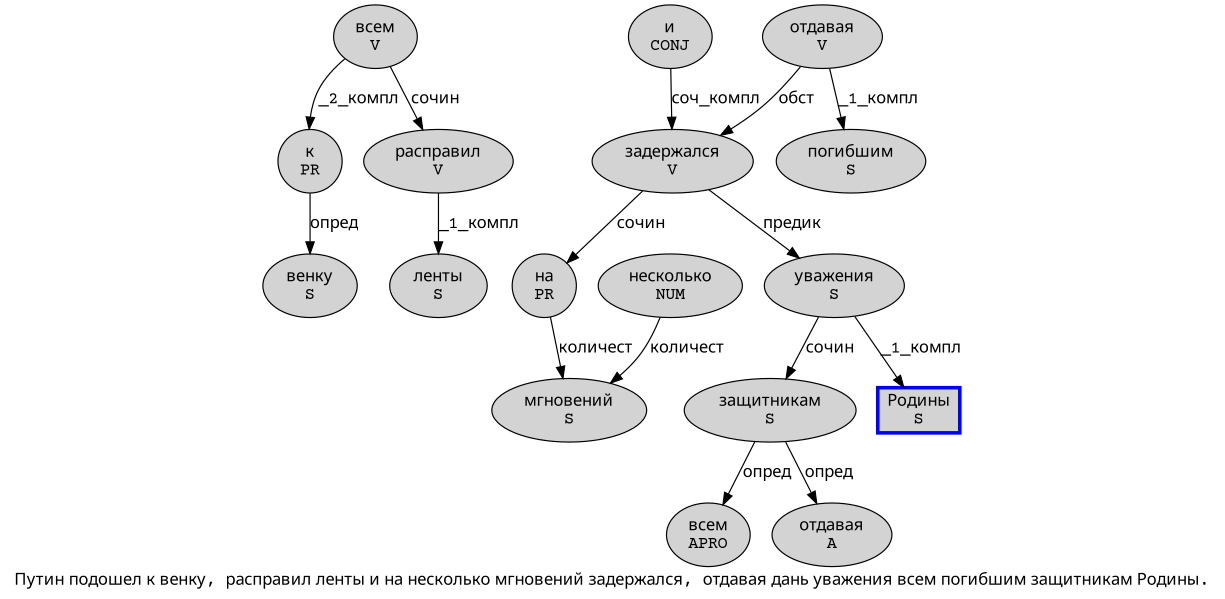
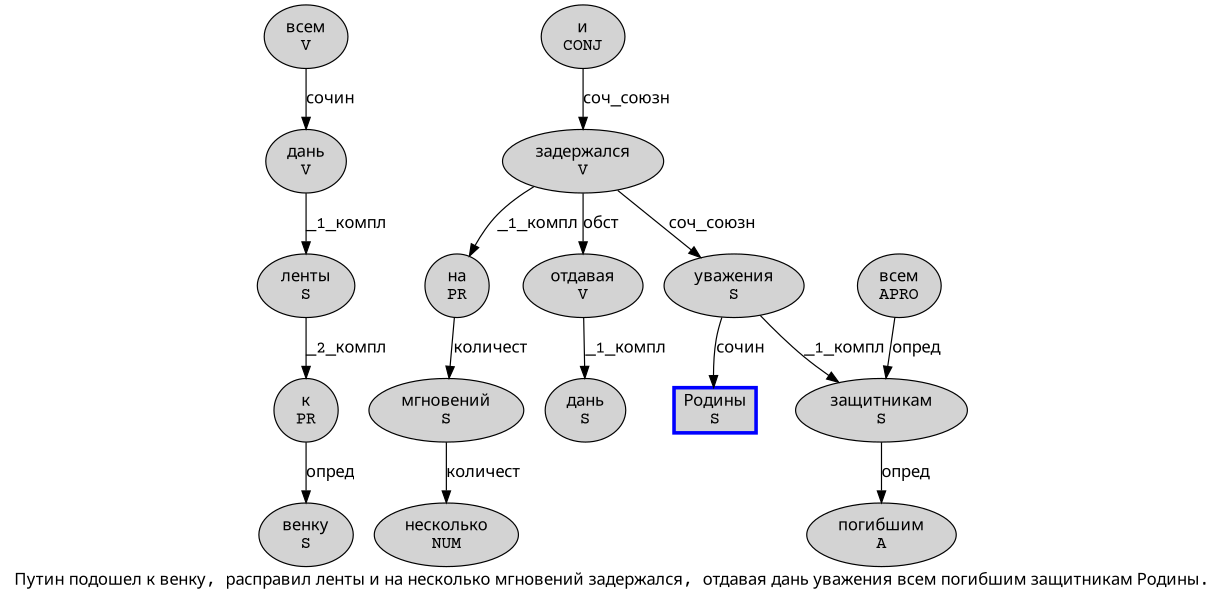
(322, 84) -> (306, 342)
(716, 99) -> (626, 99)
(768, 101) -> (583, 217)
(438, 161) -> (306, 161)
(851, 161) -> (585, 410)
(641, 223) -> (538, 223)
(792, 223) -> (712, 223)
(830, 348) -> (845, 348)
(921, 348) -> (741, 348)
(644, 349) -> (446, 466)
(742, 468) -> (891, 342)
(832, 535) -> (881, 535)
